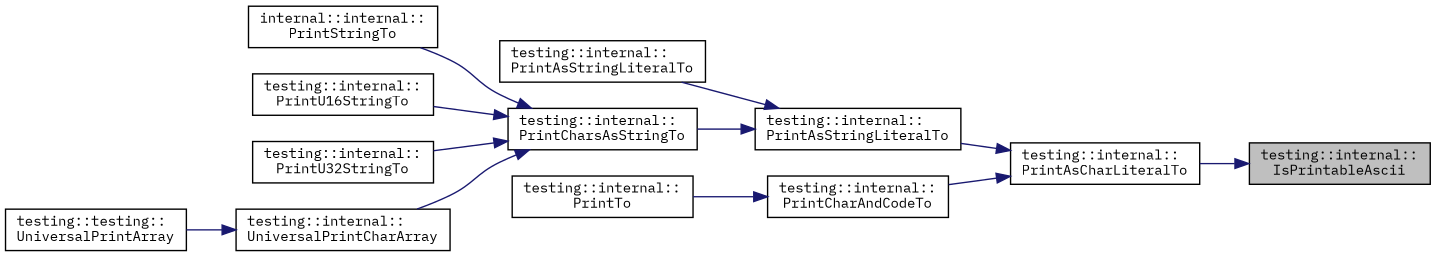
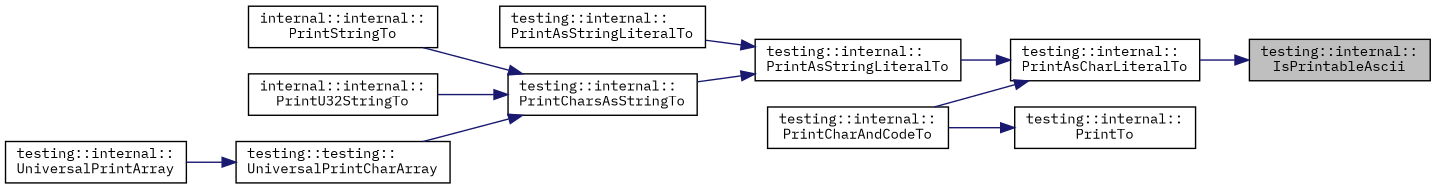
(343, 95) -> none
(343, 162) -> (343, 95)
(723, 197) -> (975, 128)
(96, 230) -> (96, 162)
(343, 230) -> (343, 162)
